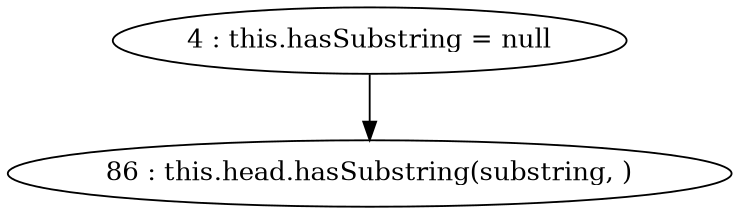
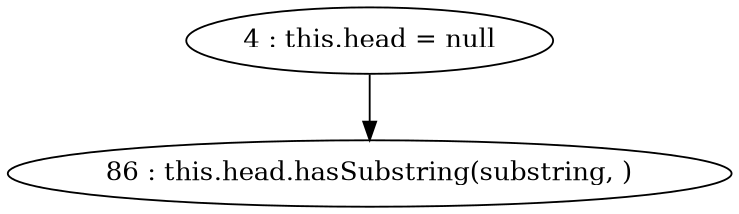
(370, 41) -> (370, 41)
